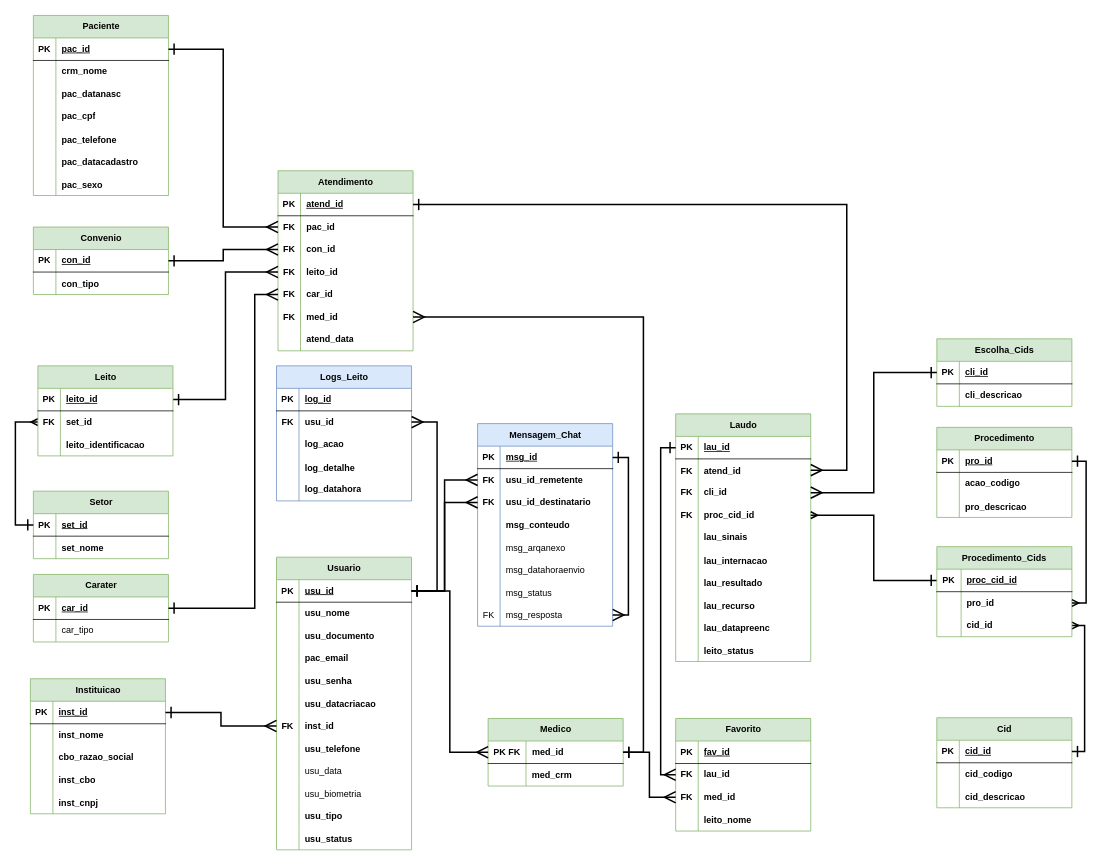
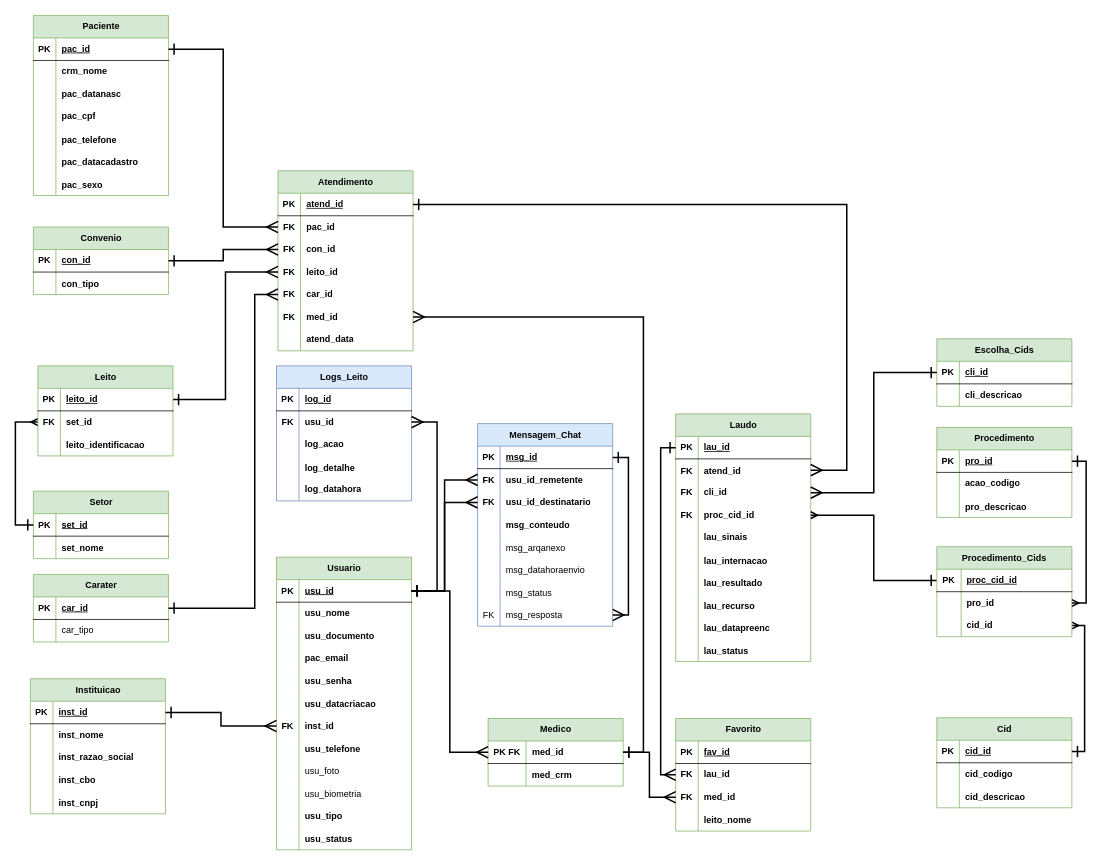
(731, 650) -> (728, 650)
(97, 757) -> (98, 757)
(325, 771) -> (325, 771)
